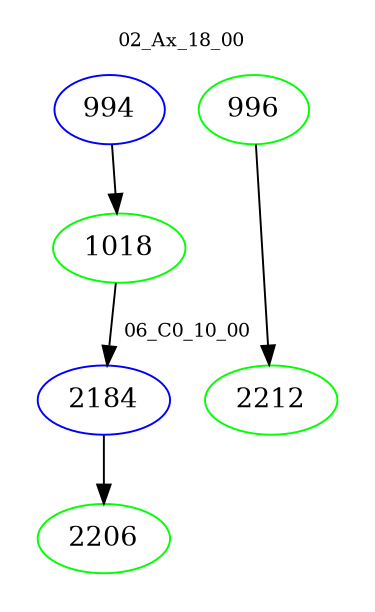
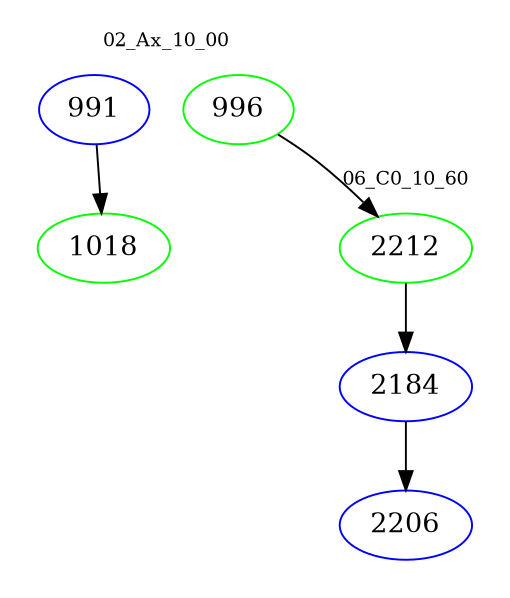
(182, 41) -> (166, 41)
(110, 110) -> (94, 110)
(111, 325) -> (406, 308)
(188, 332) -> (406, 180)
(104, 539) -> (406, 525)
